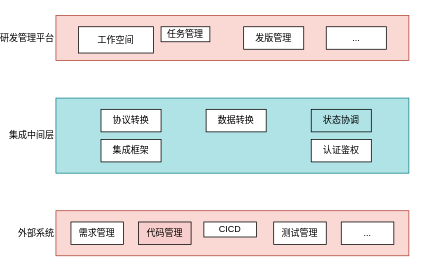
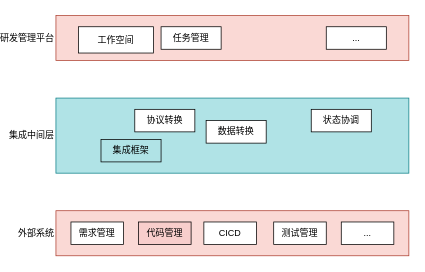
(185, 34) -> (191, 38)
(273, 38) -> none
(131, 120) -> (165, 120)
(236, 120) -> (236, 132)
(341, 120) -> (341, 120)
(131, 150) -> (131, 150)
(341, 150) -> none
(230, 229) -> (230, 233)
